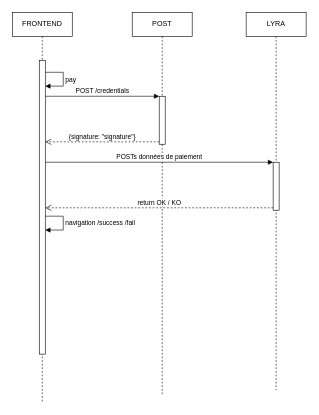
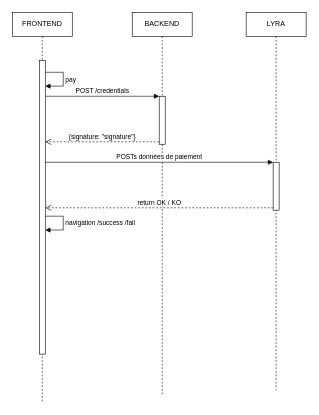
(162, 24) -> (162, 24)
